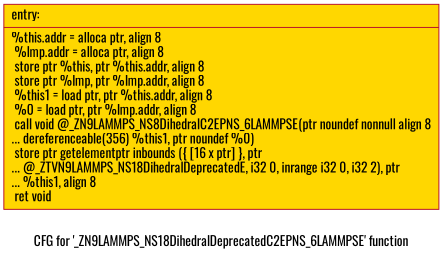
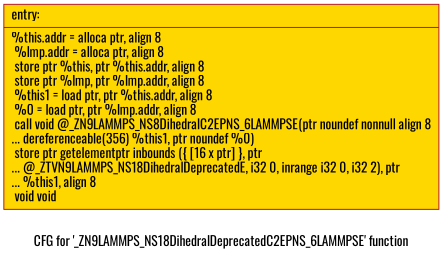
(32, 197) -> (34, 197)
